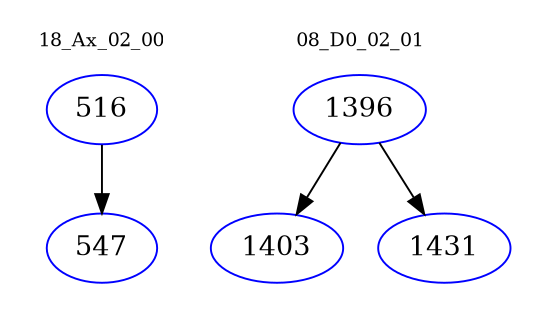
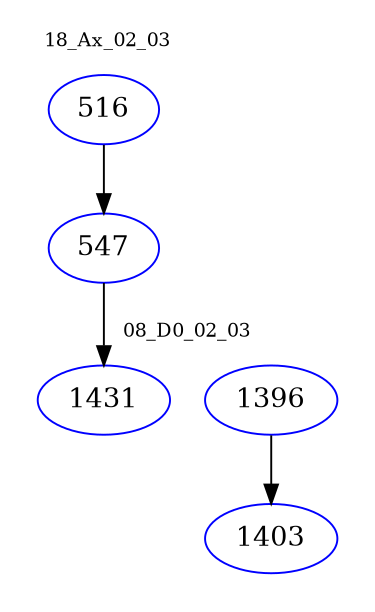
(102, 41) -> (108, 41)
(361, 41) -> (188, 332)
(397, 170) -> (104, 325)
